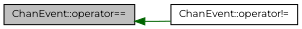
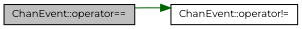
(158, 21) -> (148, 8)
